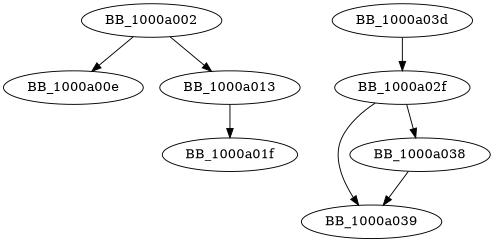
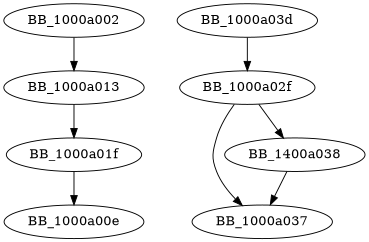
(116, 51) -> (74, 184)
(420, 155) -> (295, 155)
(372, 222) -> (262, 222)
